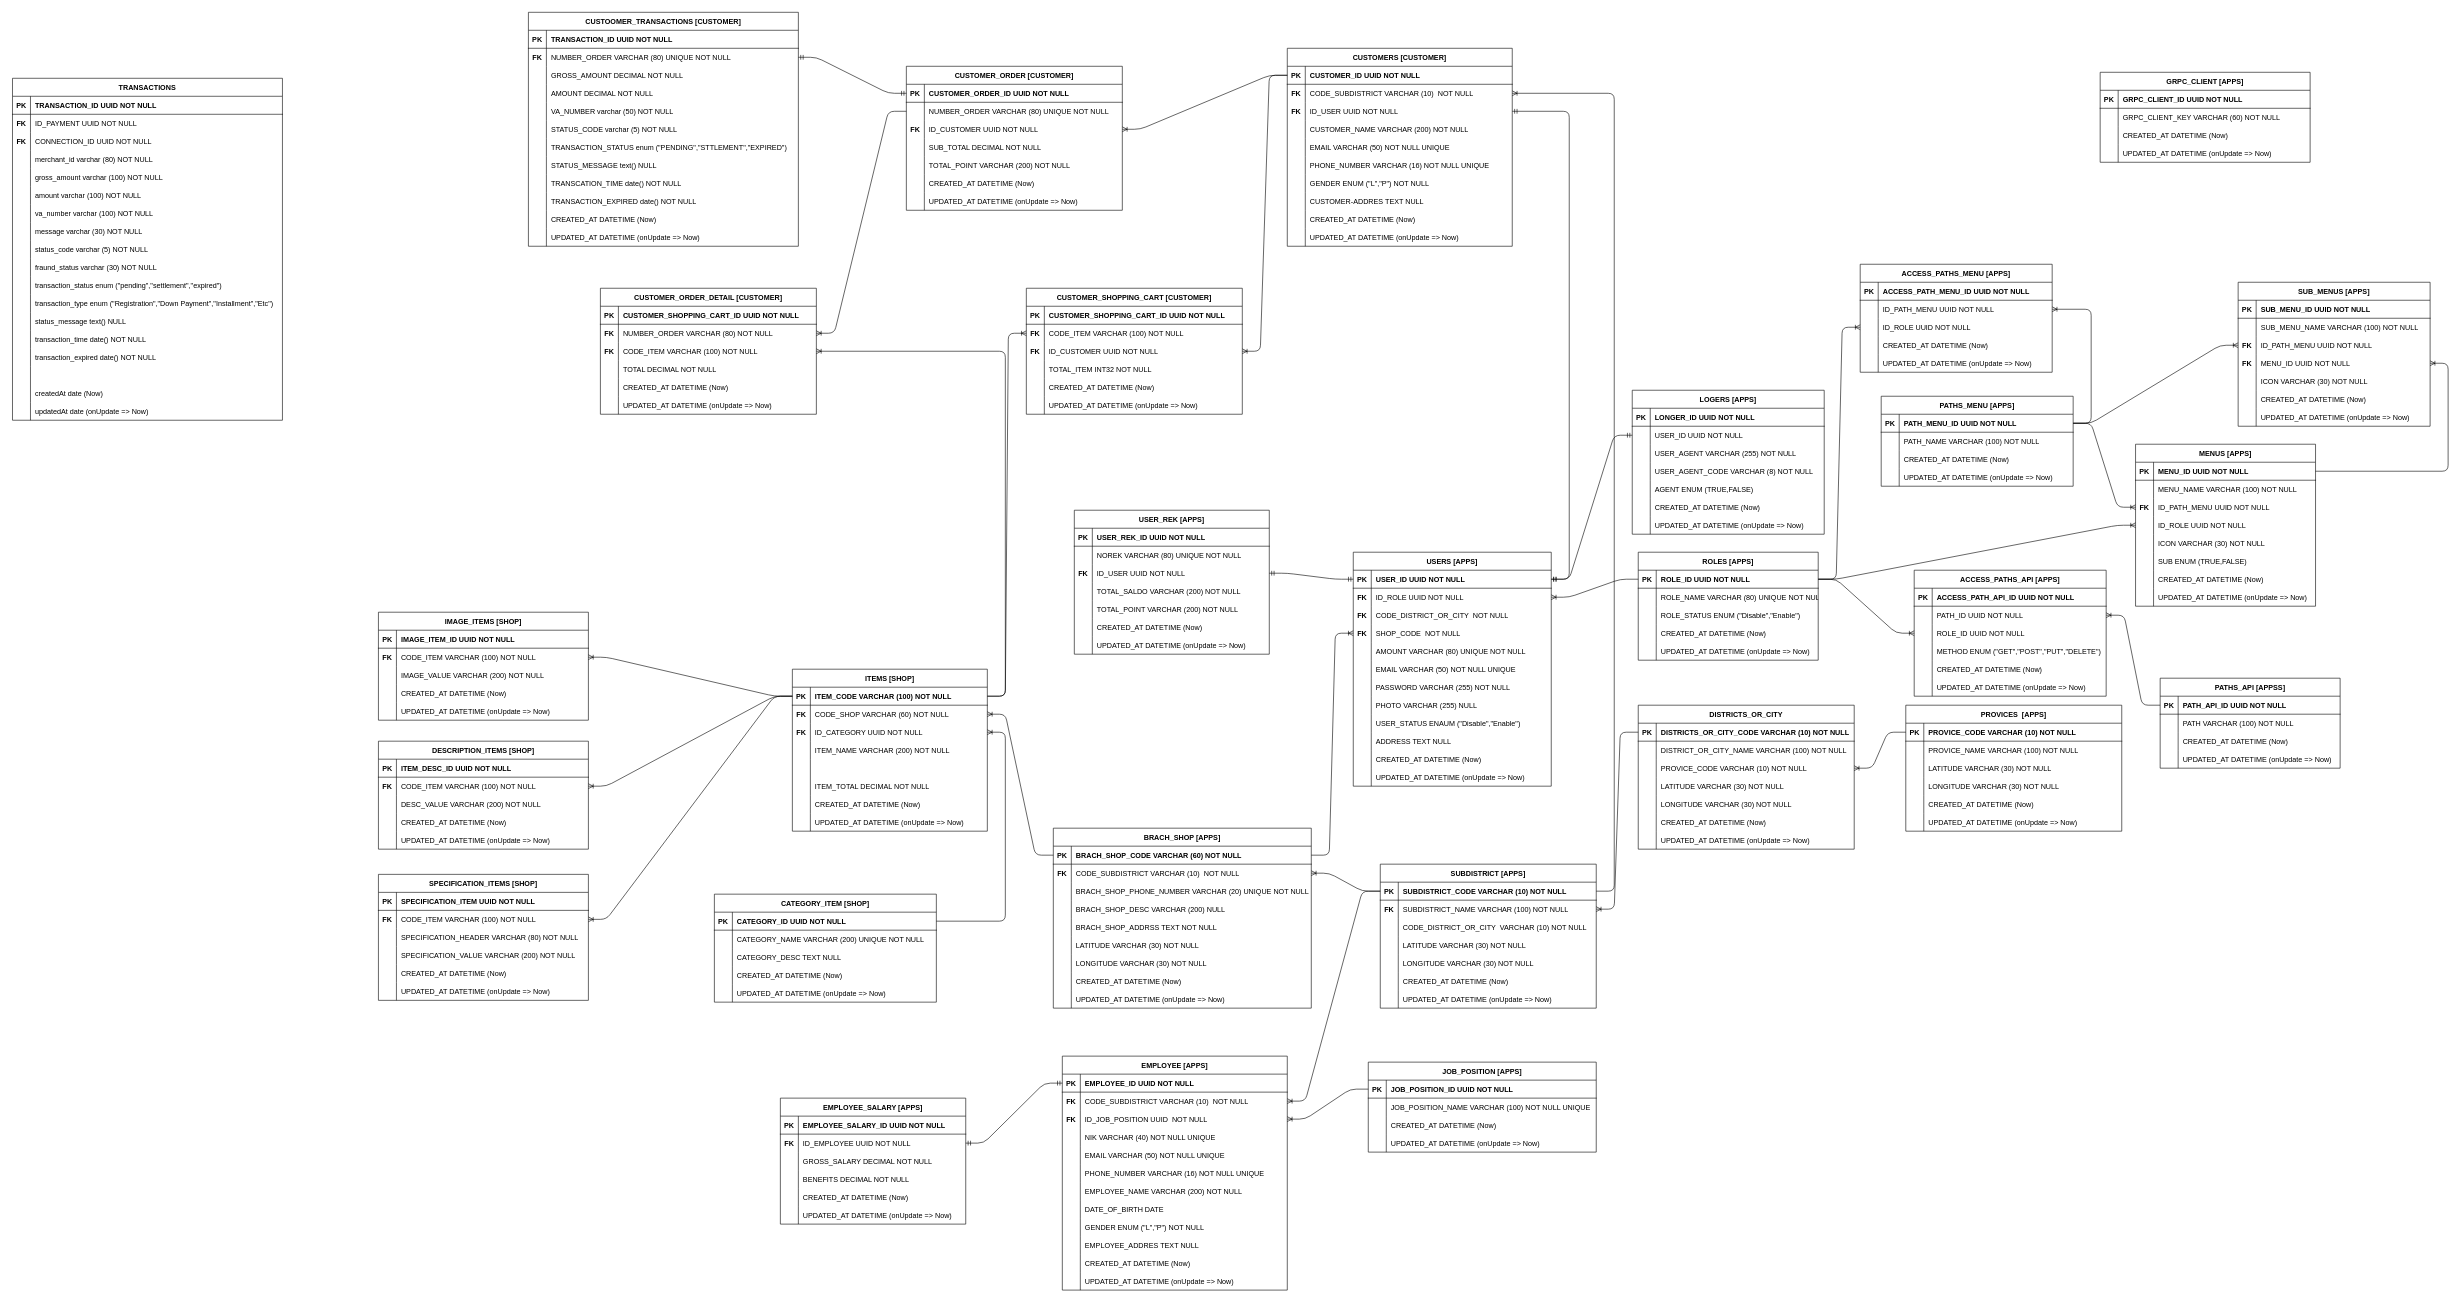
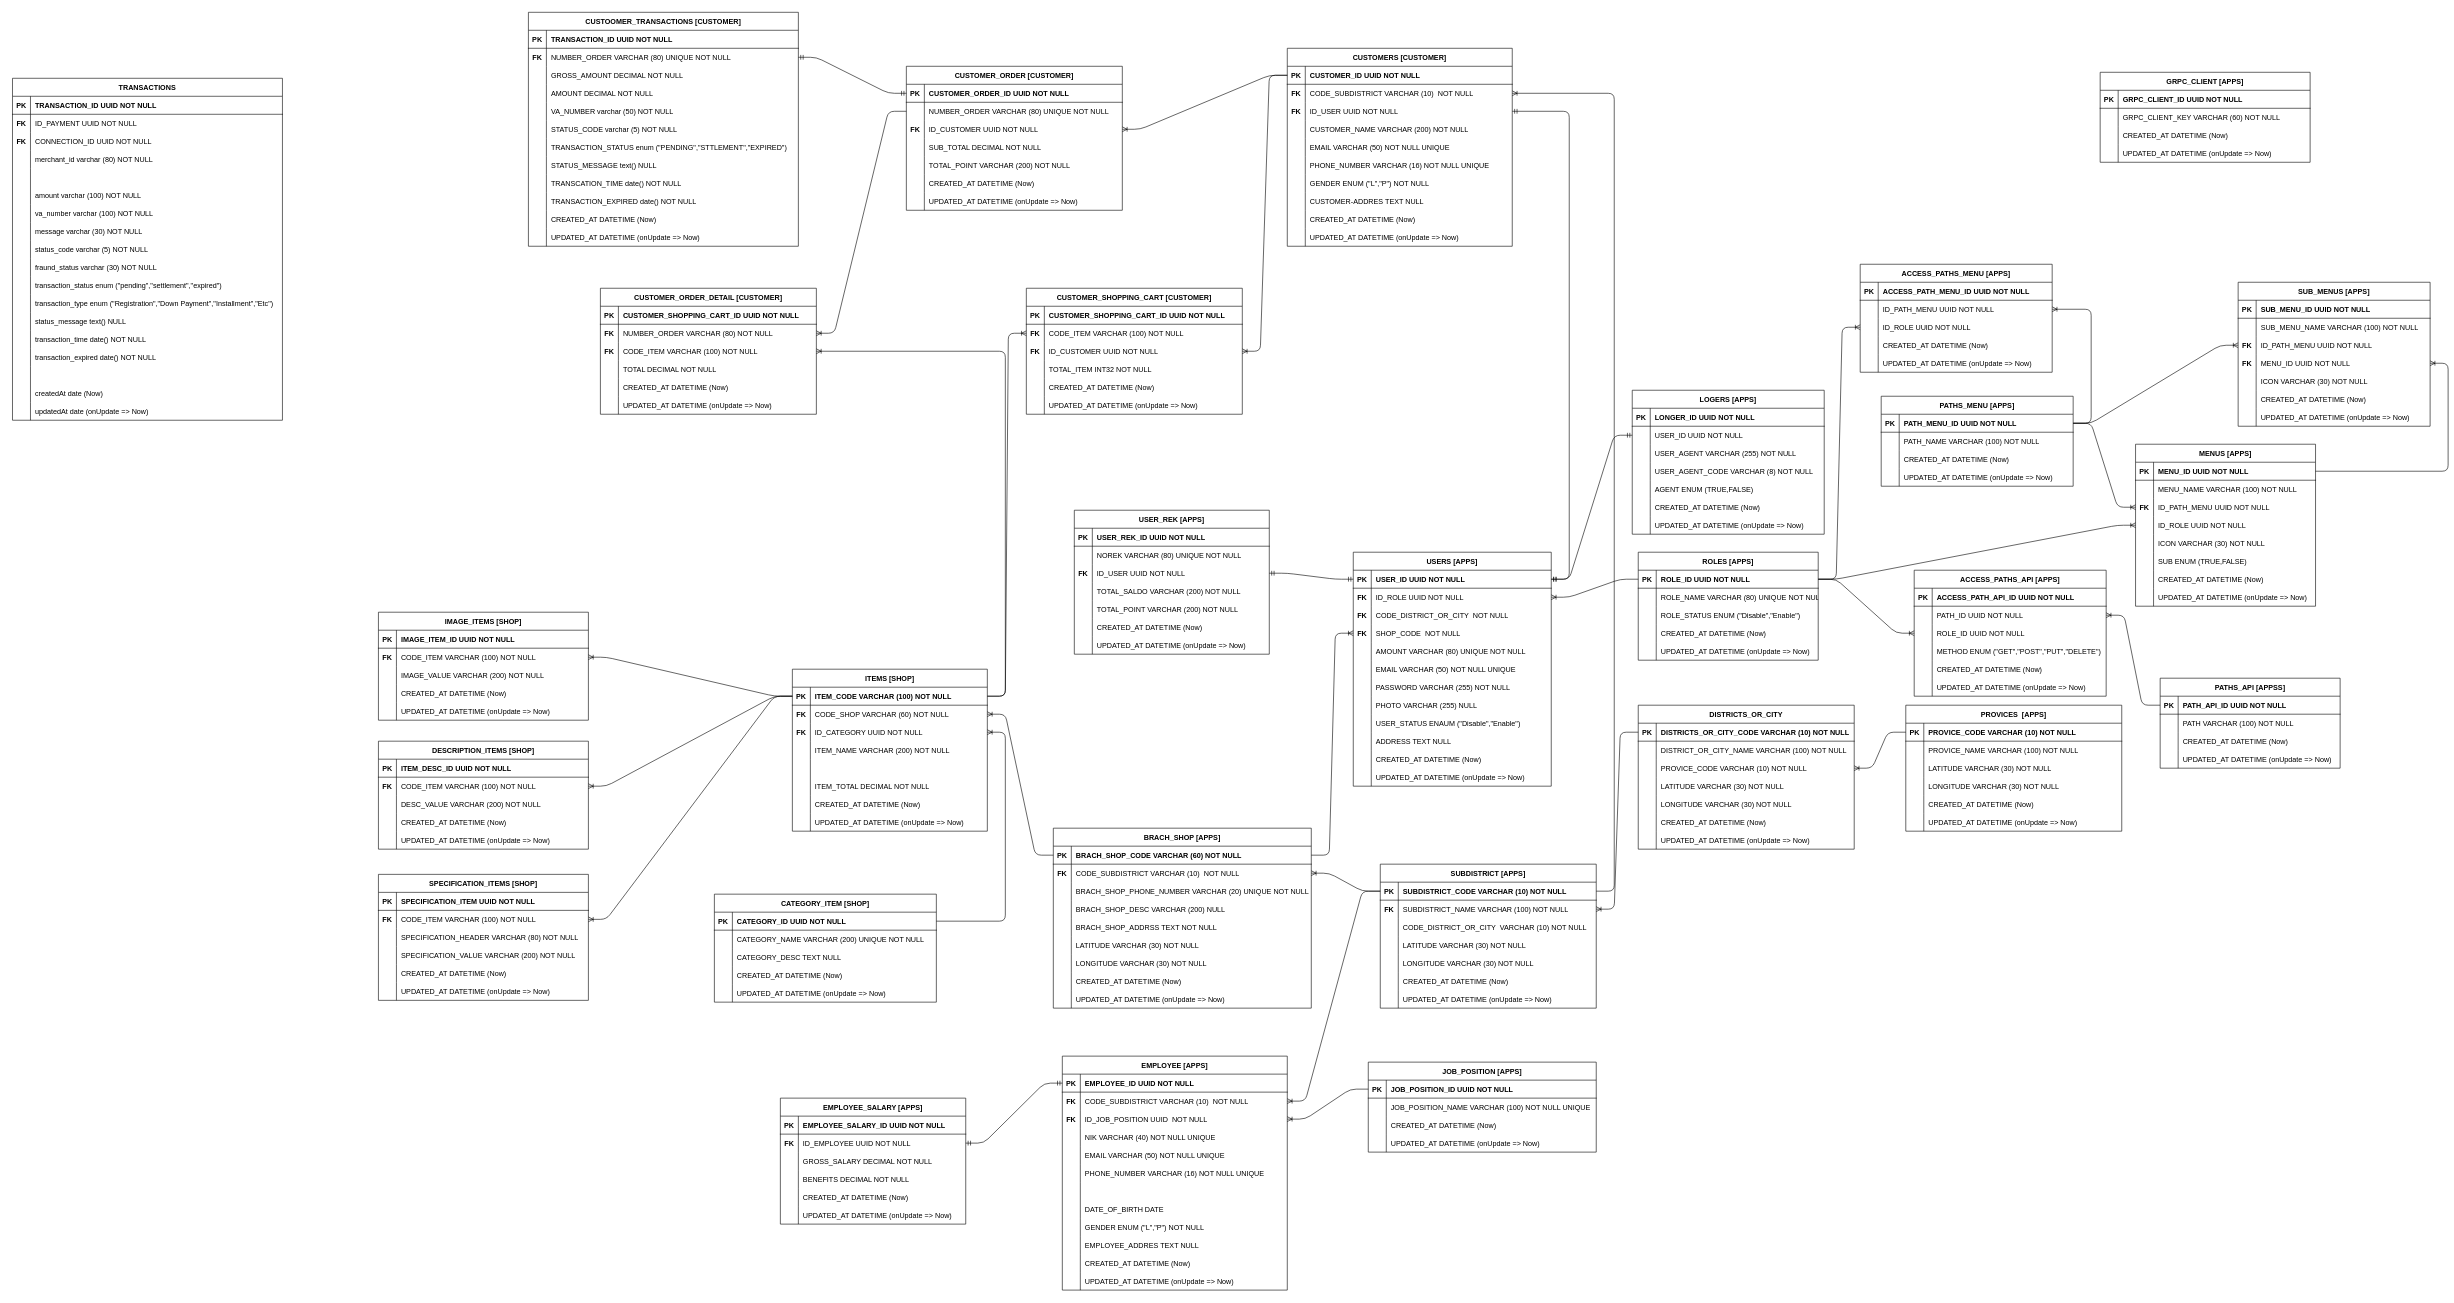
(156, 177) -> none
(1184, 1191) -> none
